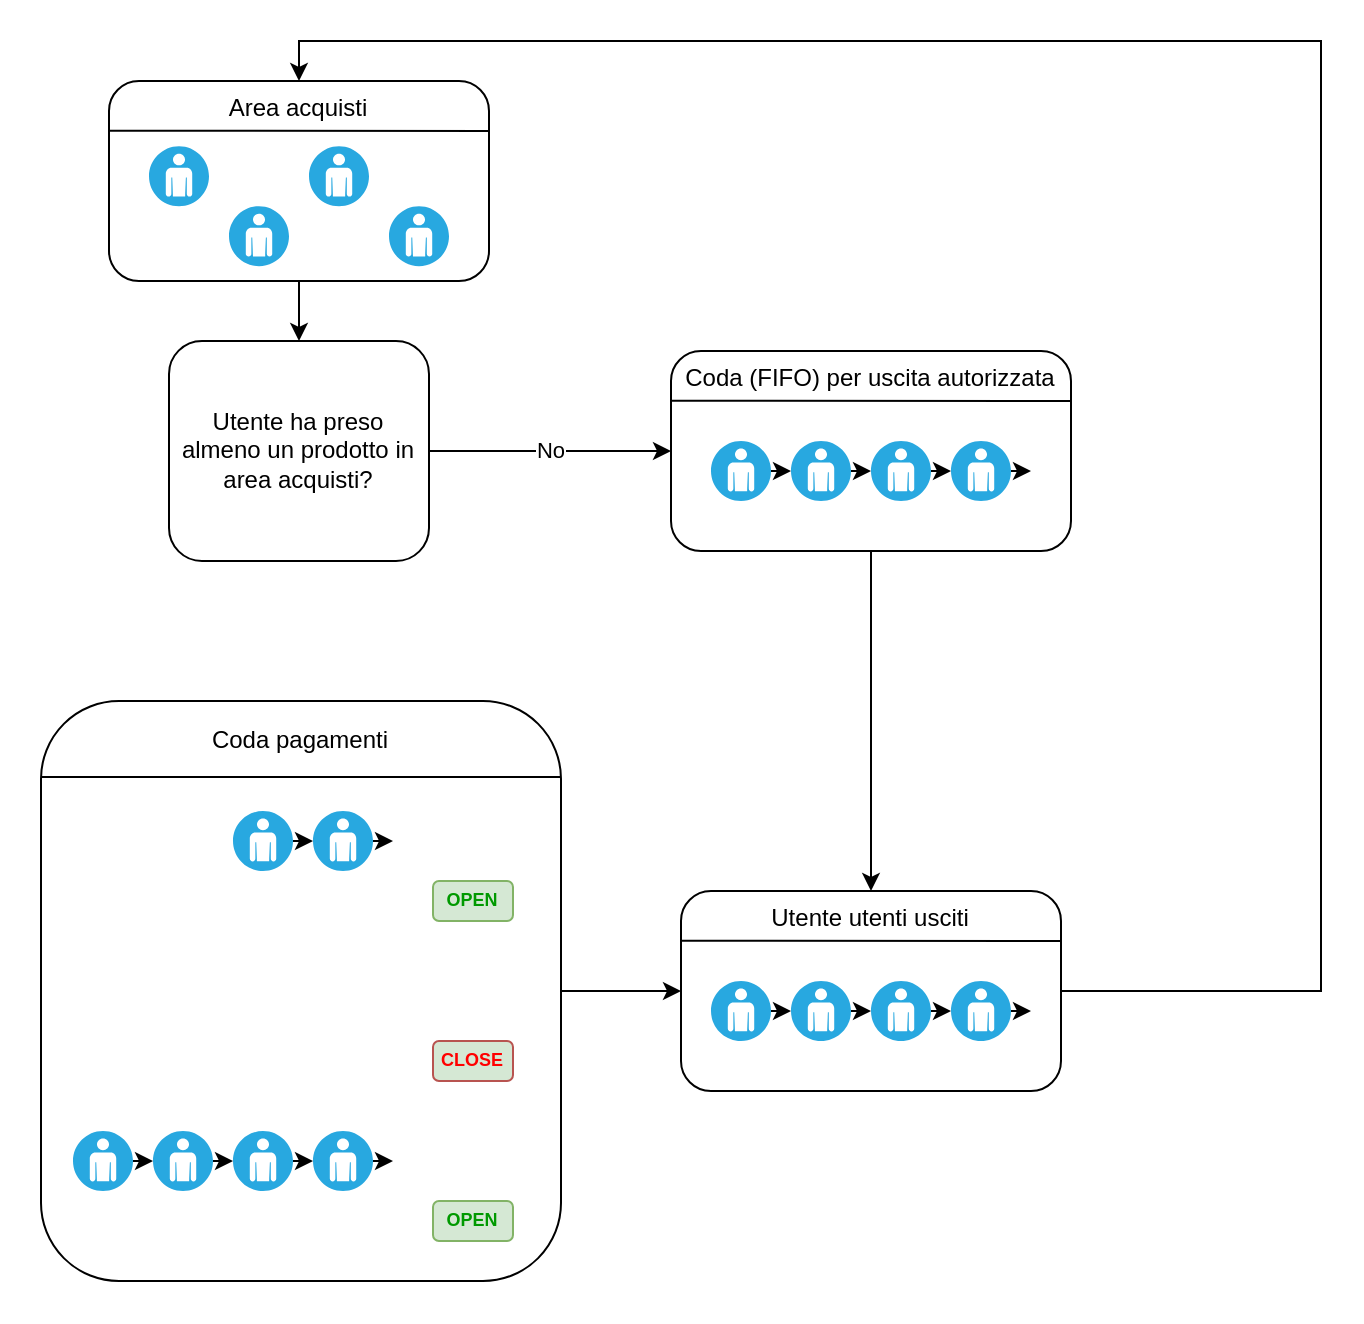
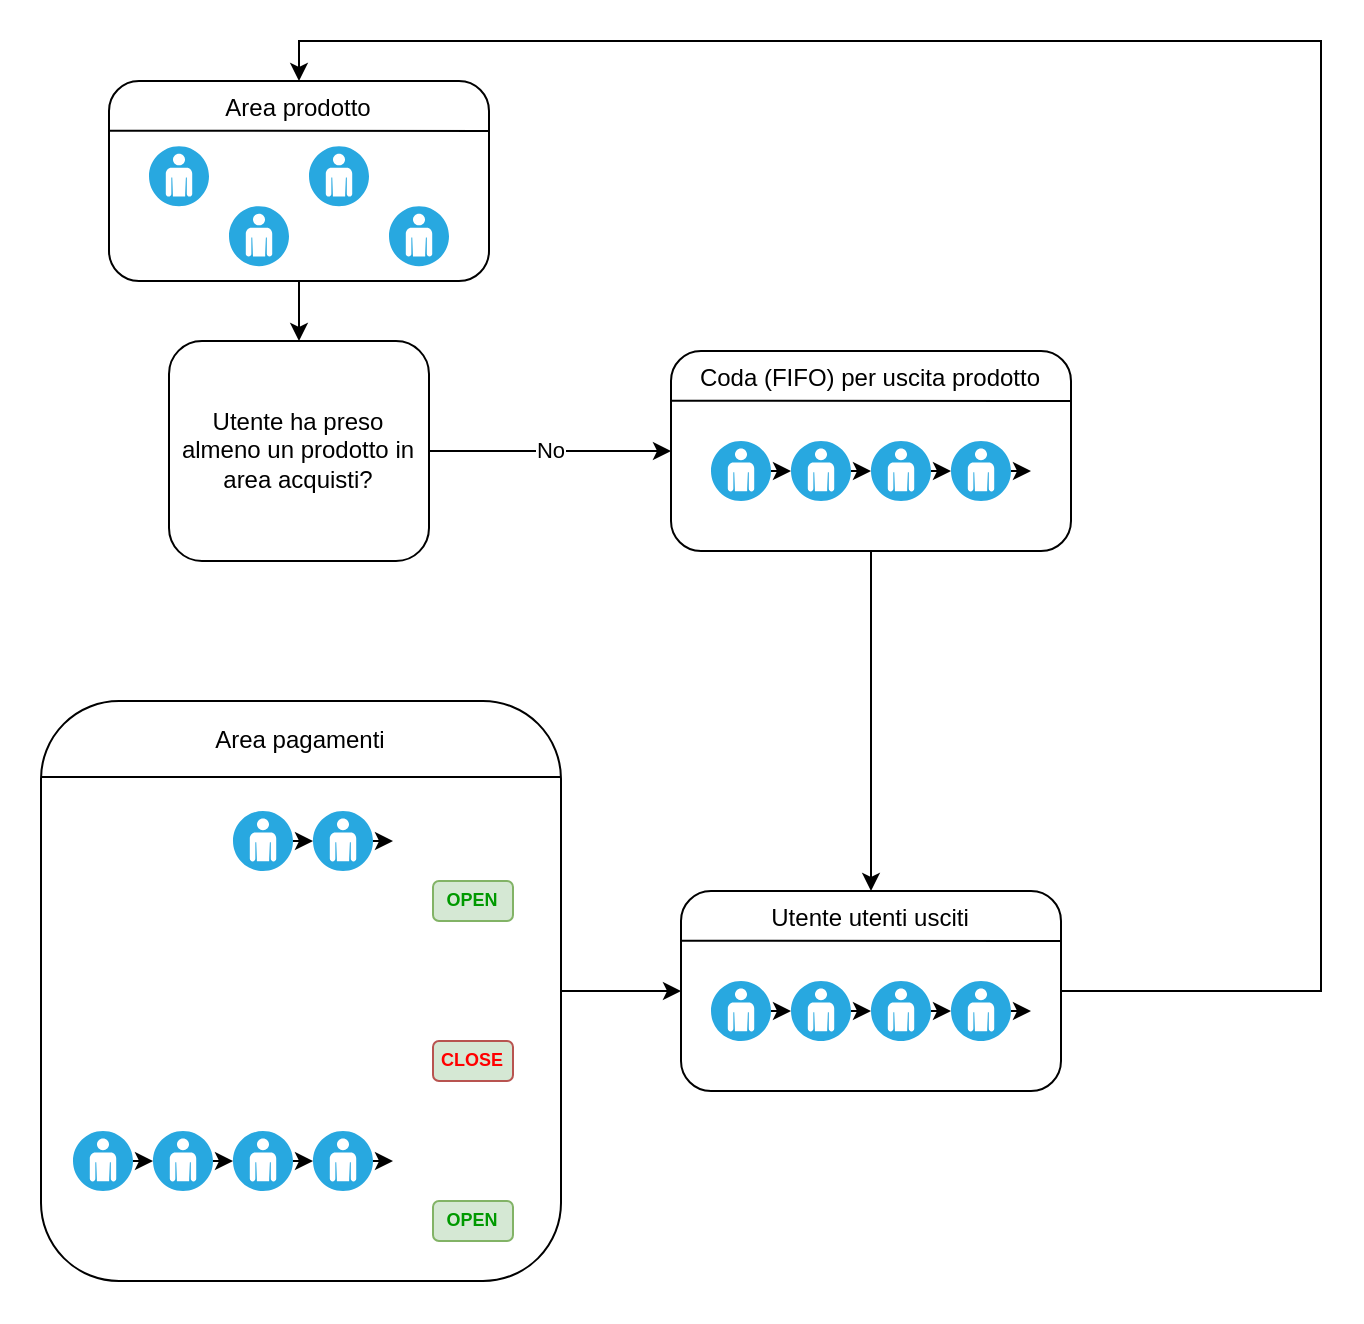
(299, 109) -> (299, 109)
(871, 379) -> (871, 379)
(301, 741) -> (301, 741)
